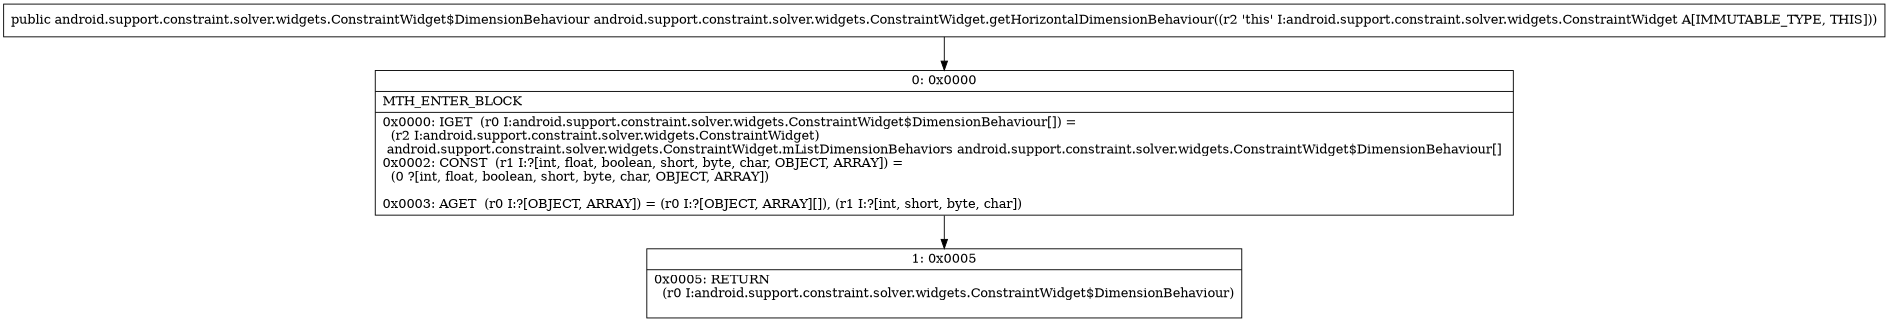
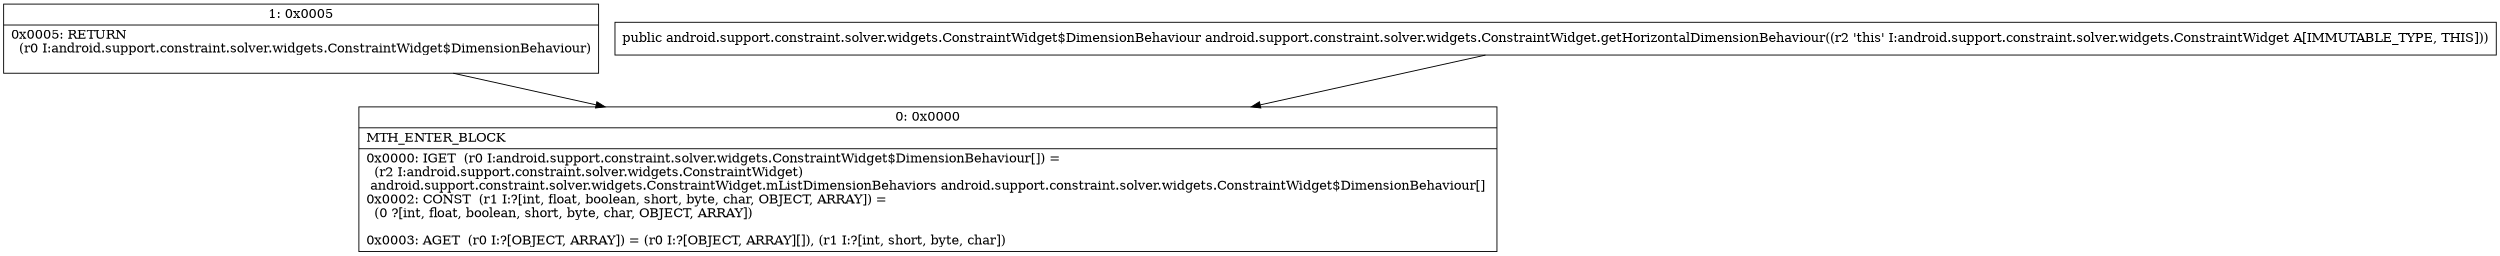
(944, 227) -> (525, 89)
